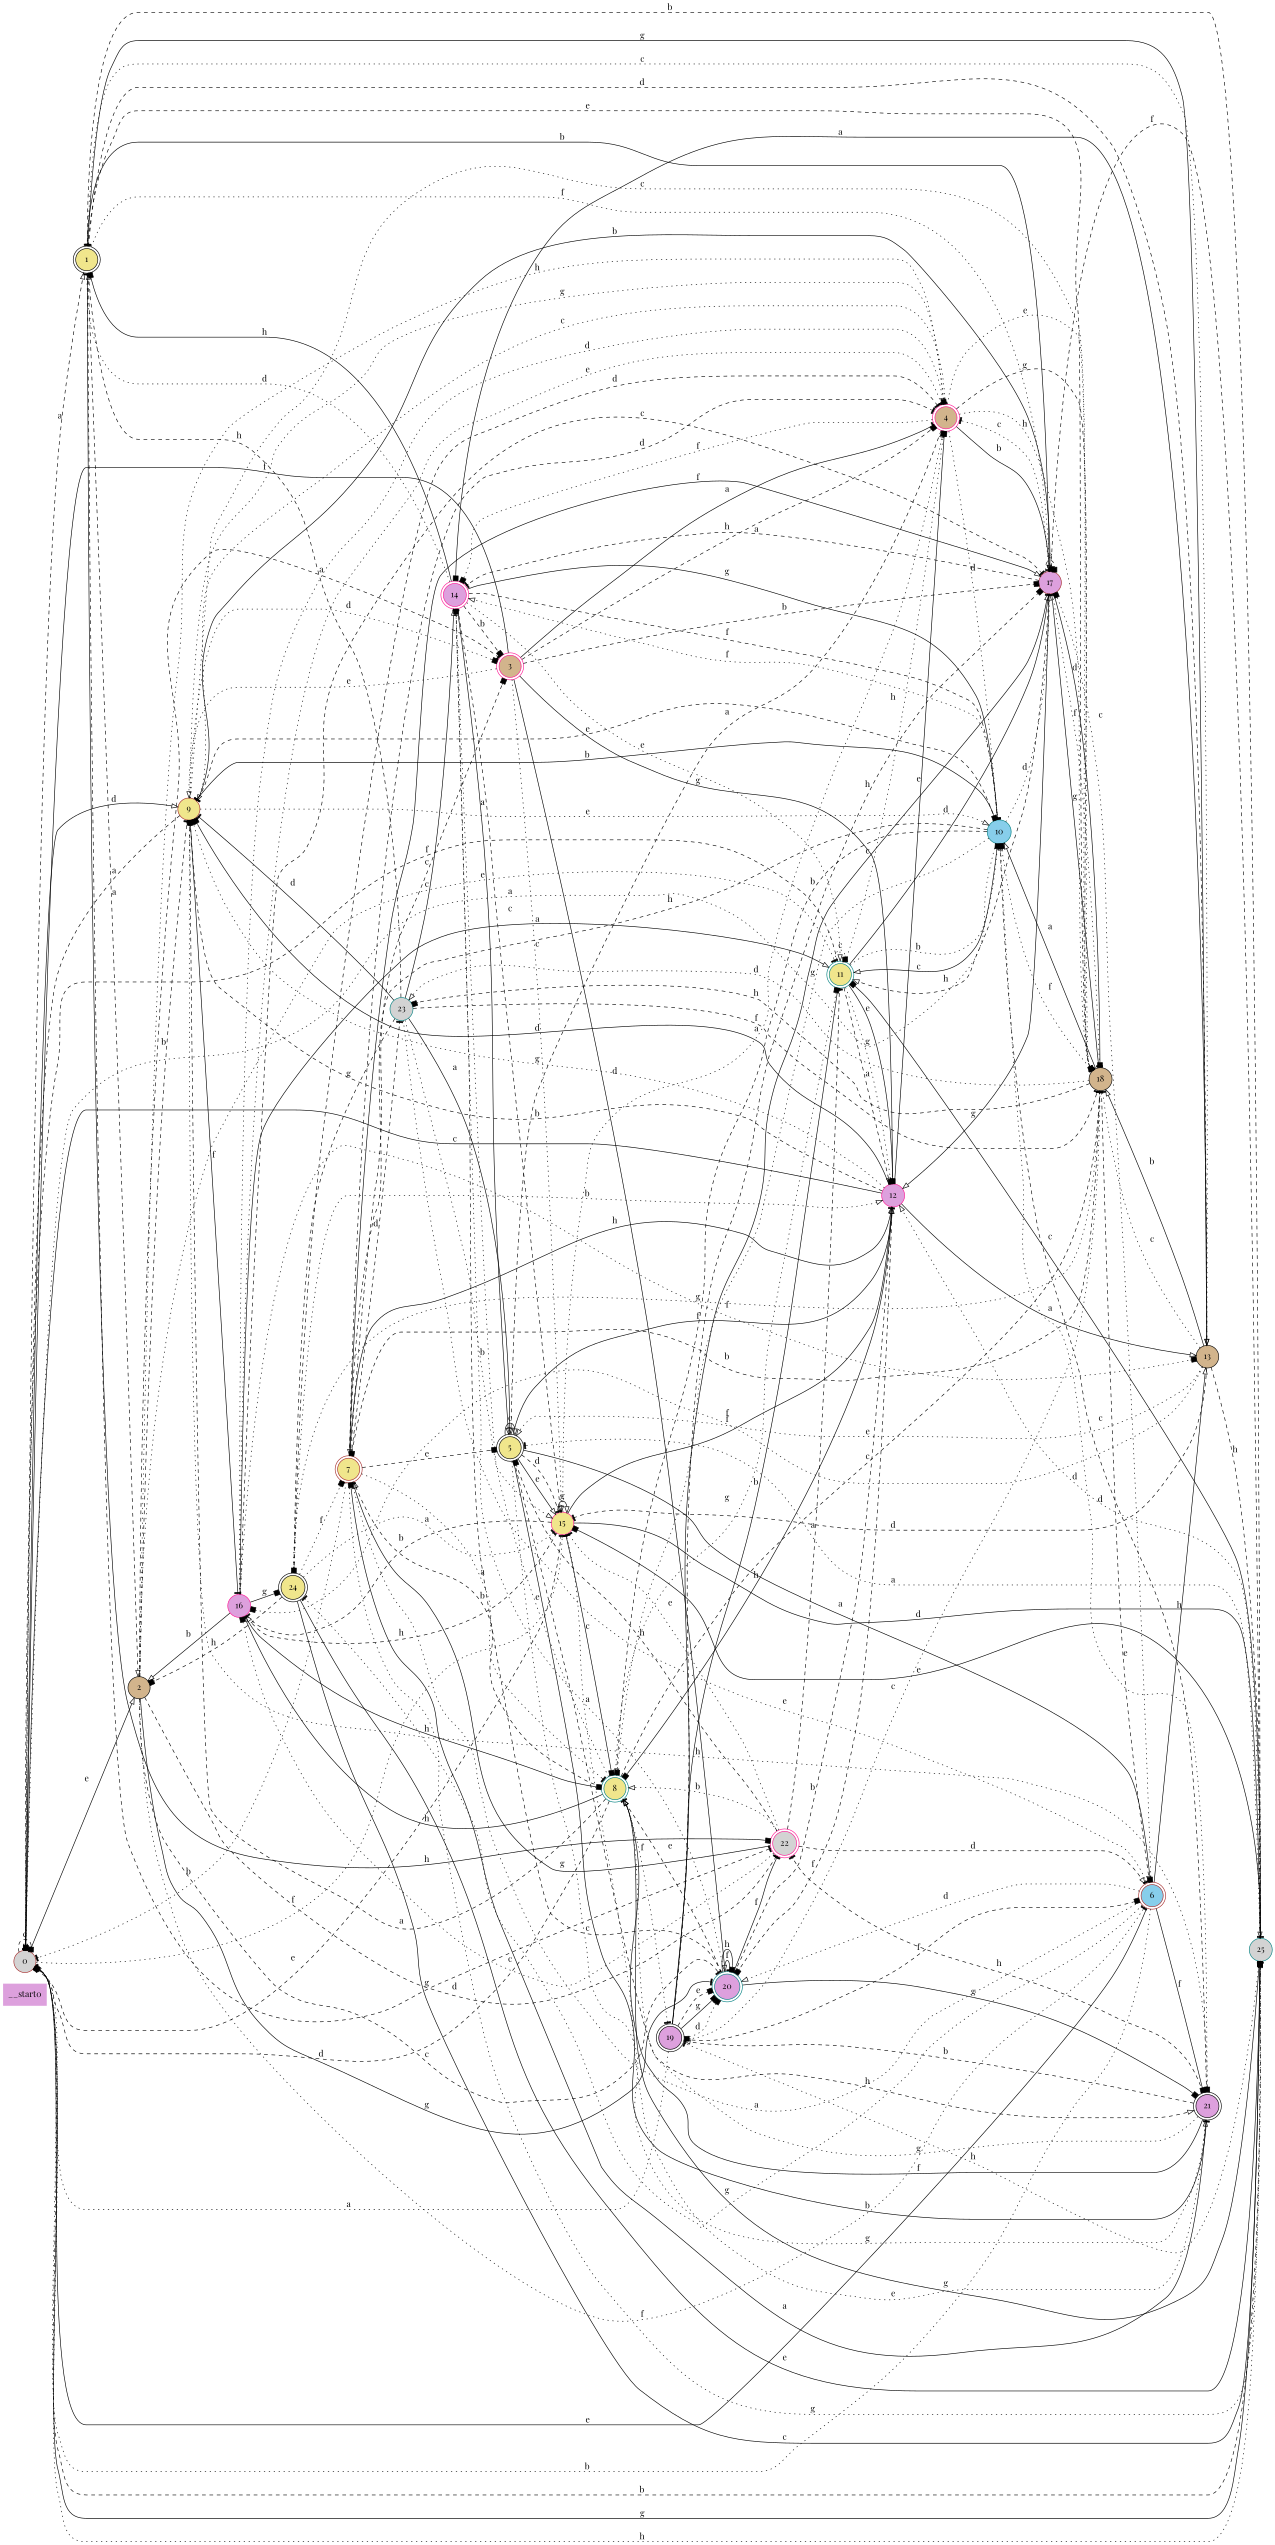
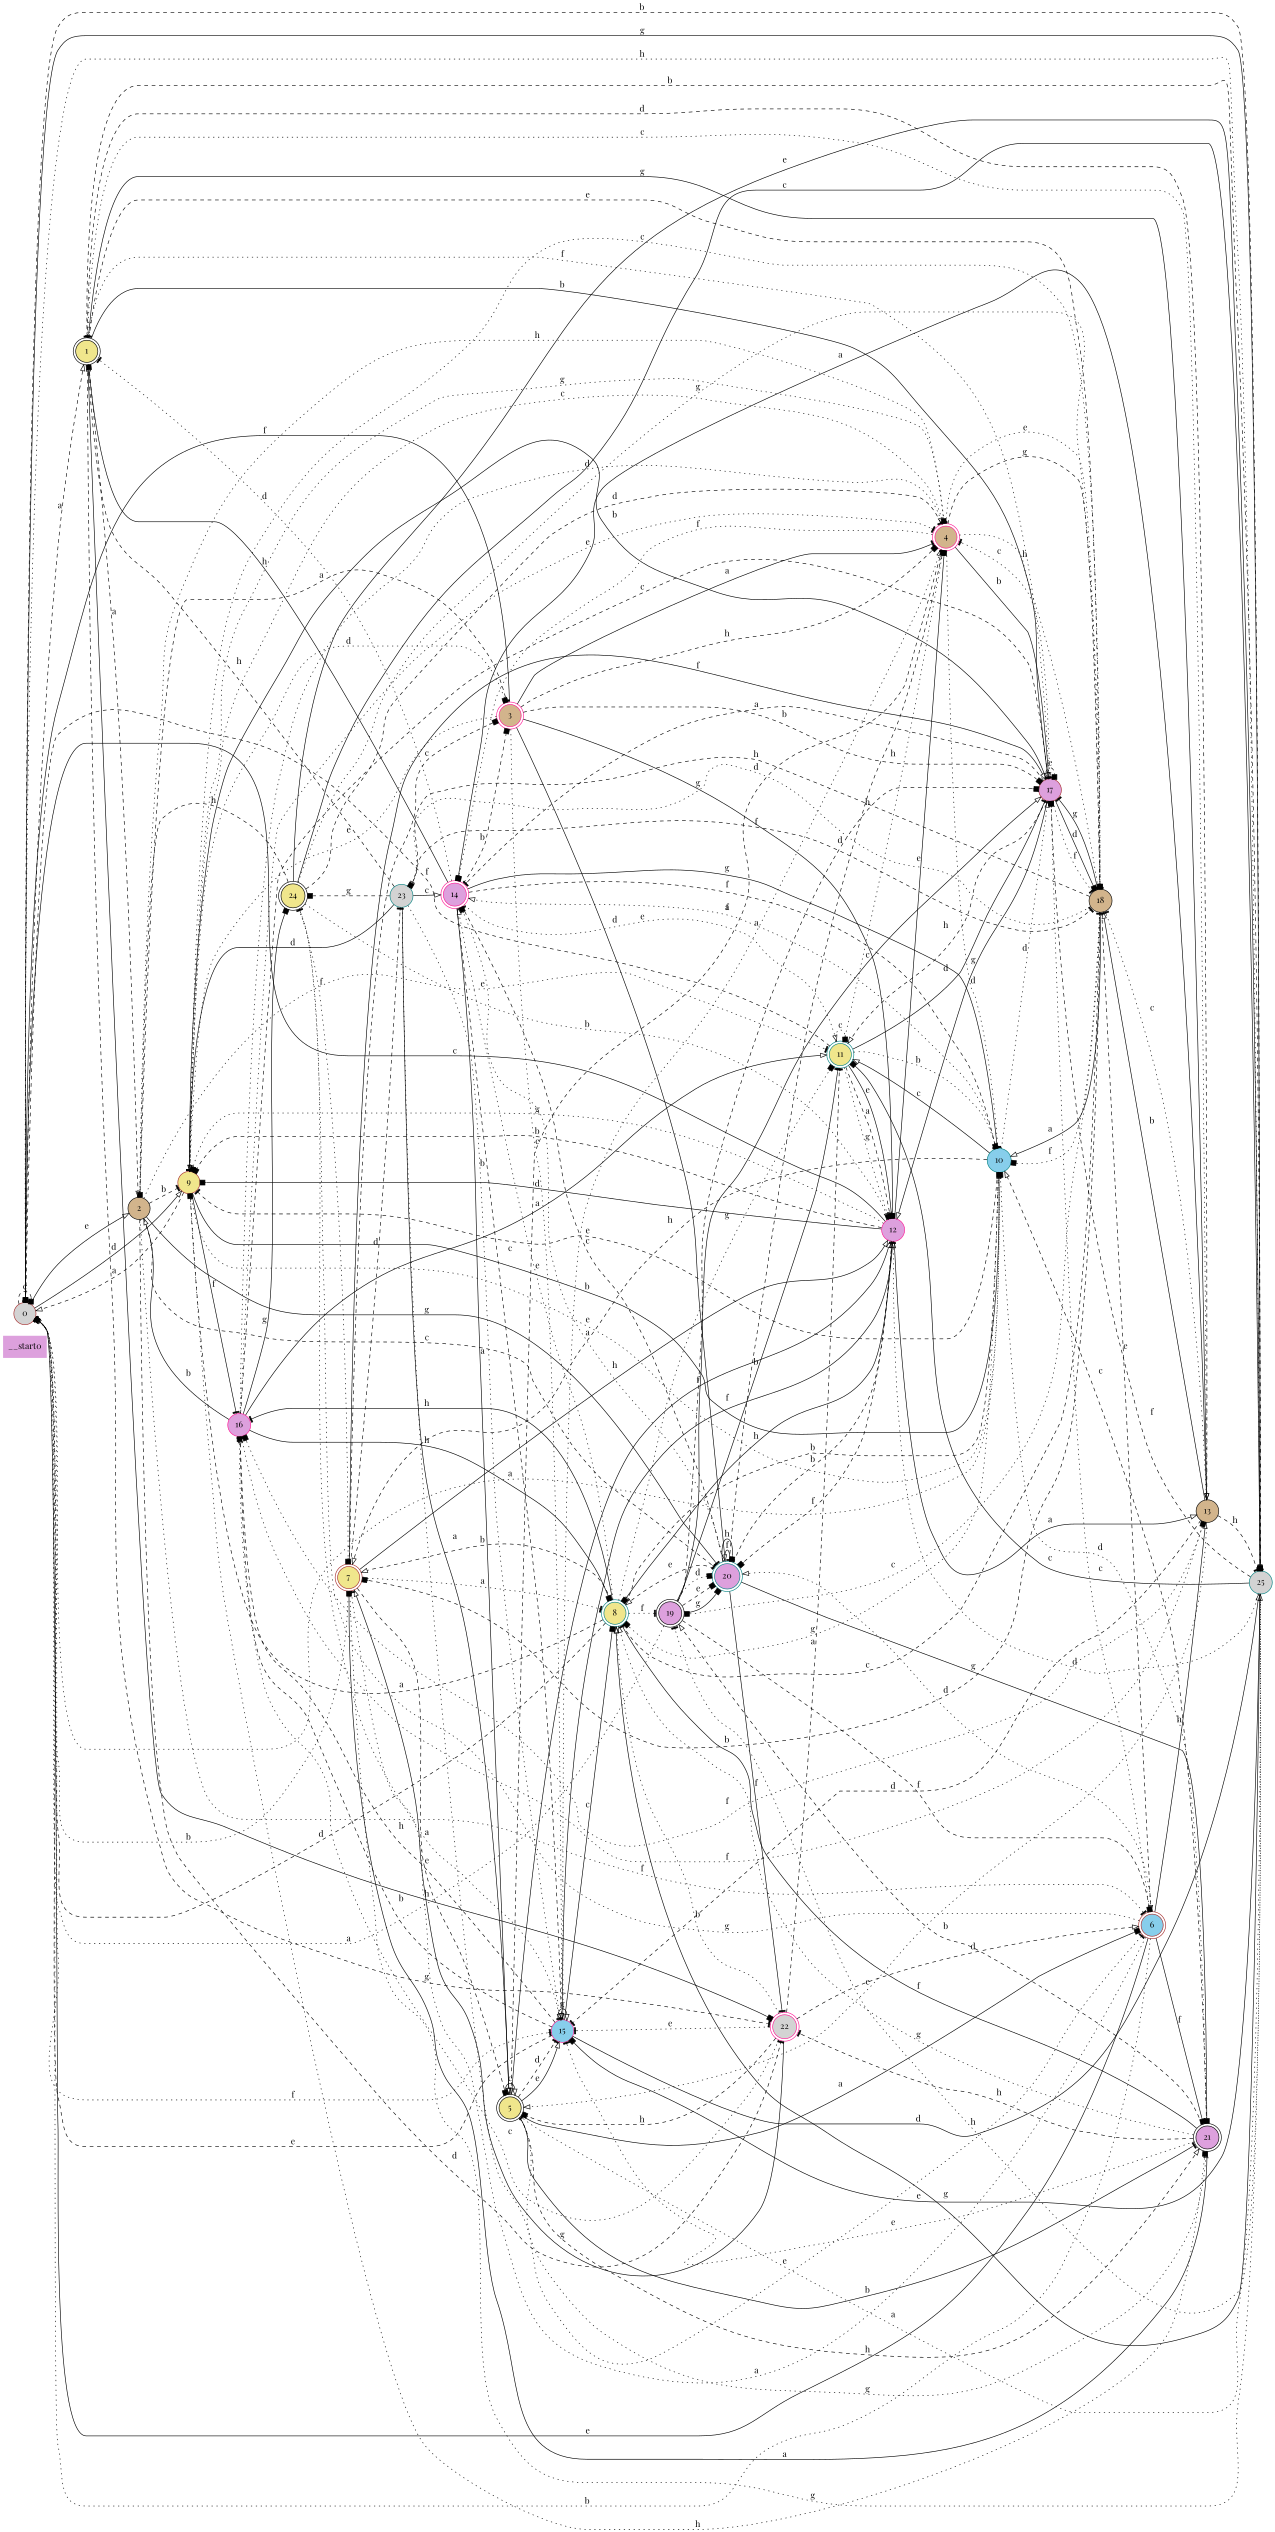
(403, 727) -> (798, 1075)
(563, 1523) -> (563, 2031)
